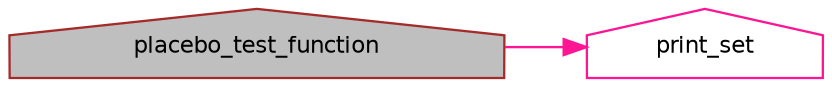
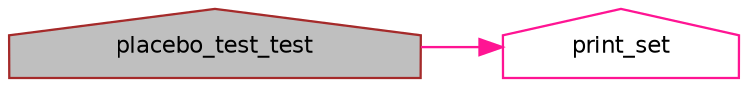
(257, 47) -> (215, 47)
